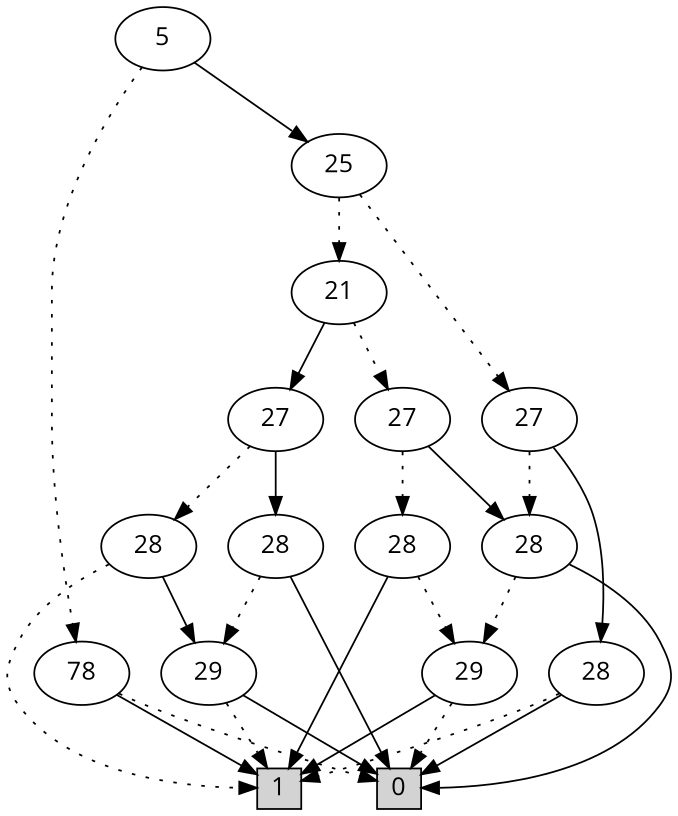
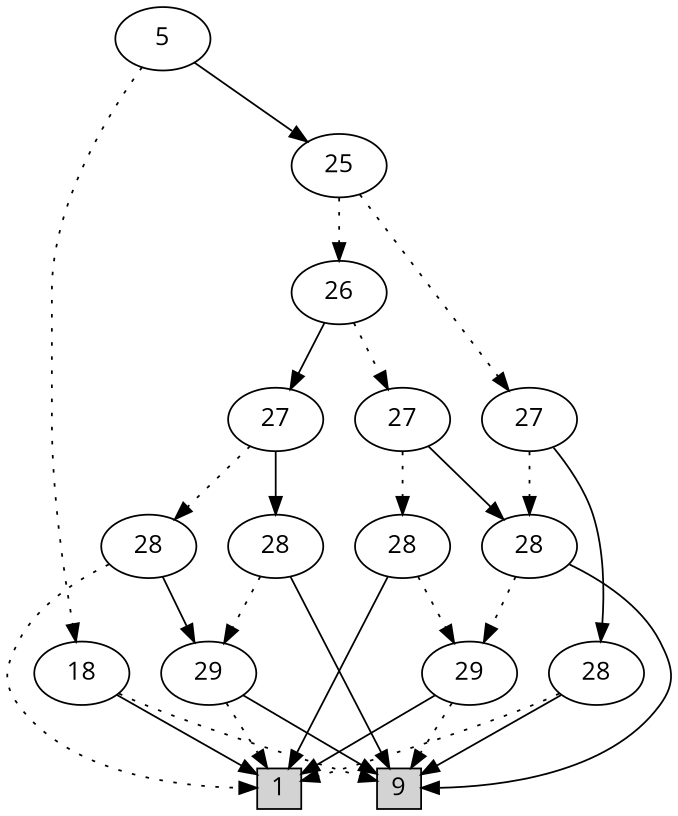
(339, 293) -> (339, 293)
(82, 673) -> (82, 673)
(399, 789) -> (399, 789)
